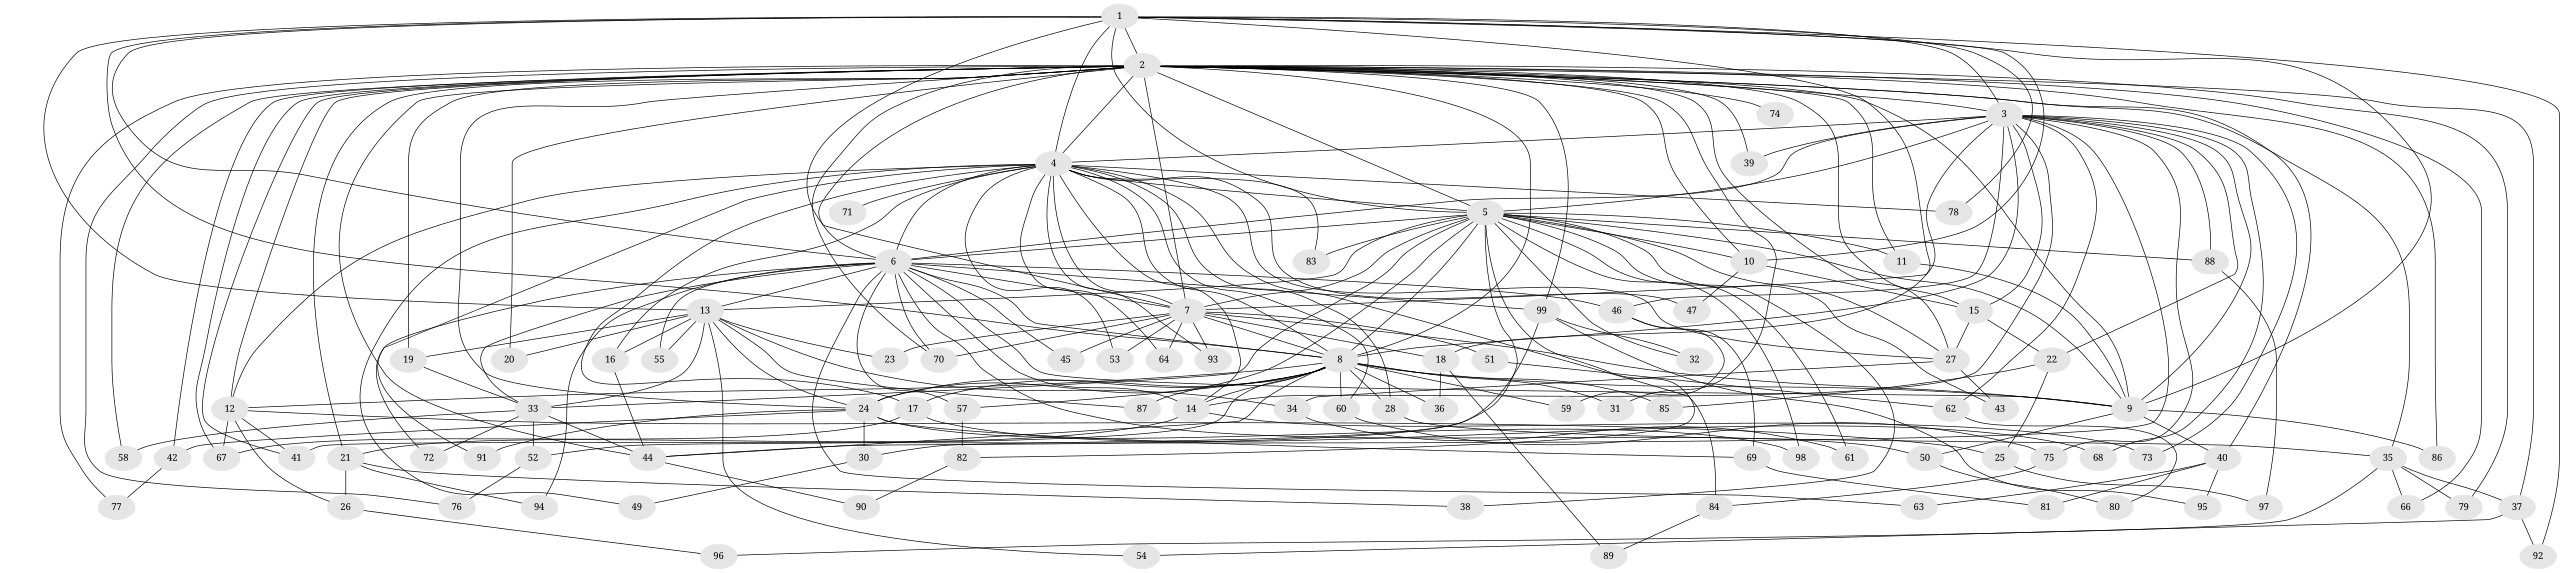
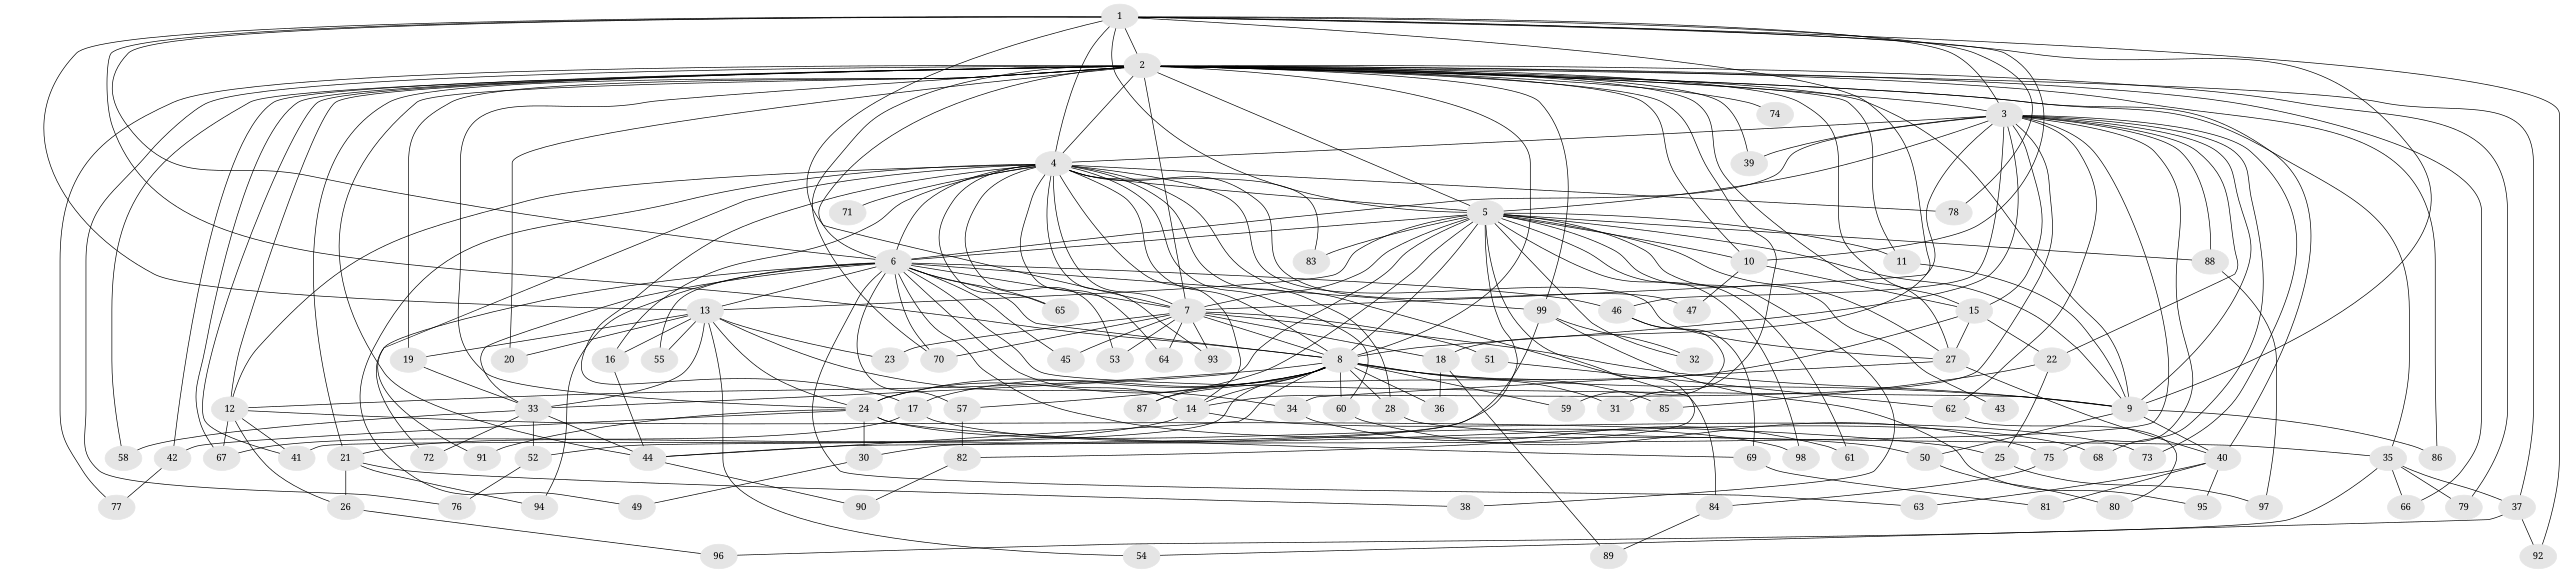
none -> (1060, 311)
(859, 384) -> (1397, 380)
(1976, 385) -> (2085, 414)
